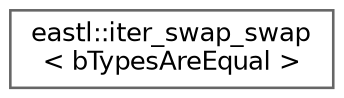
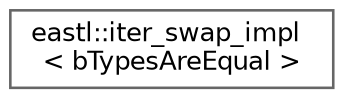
(172, 49) -> (172, 49)
